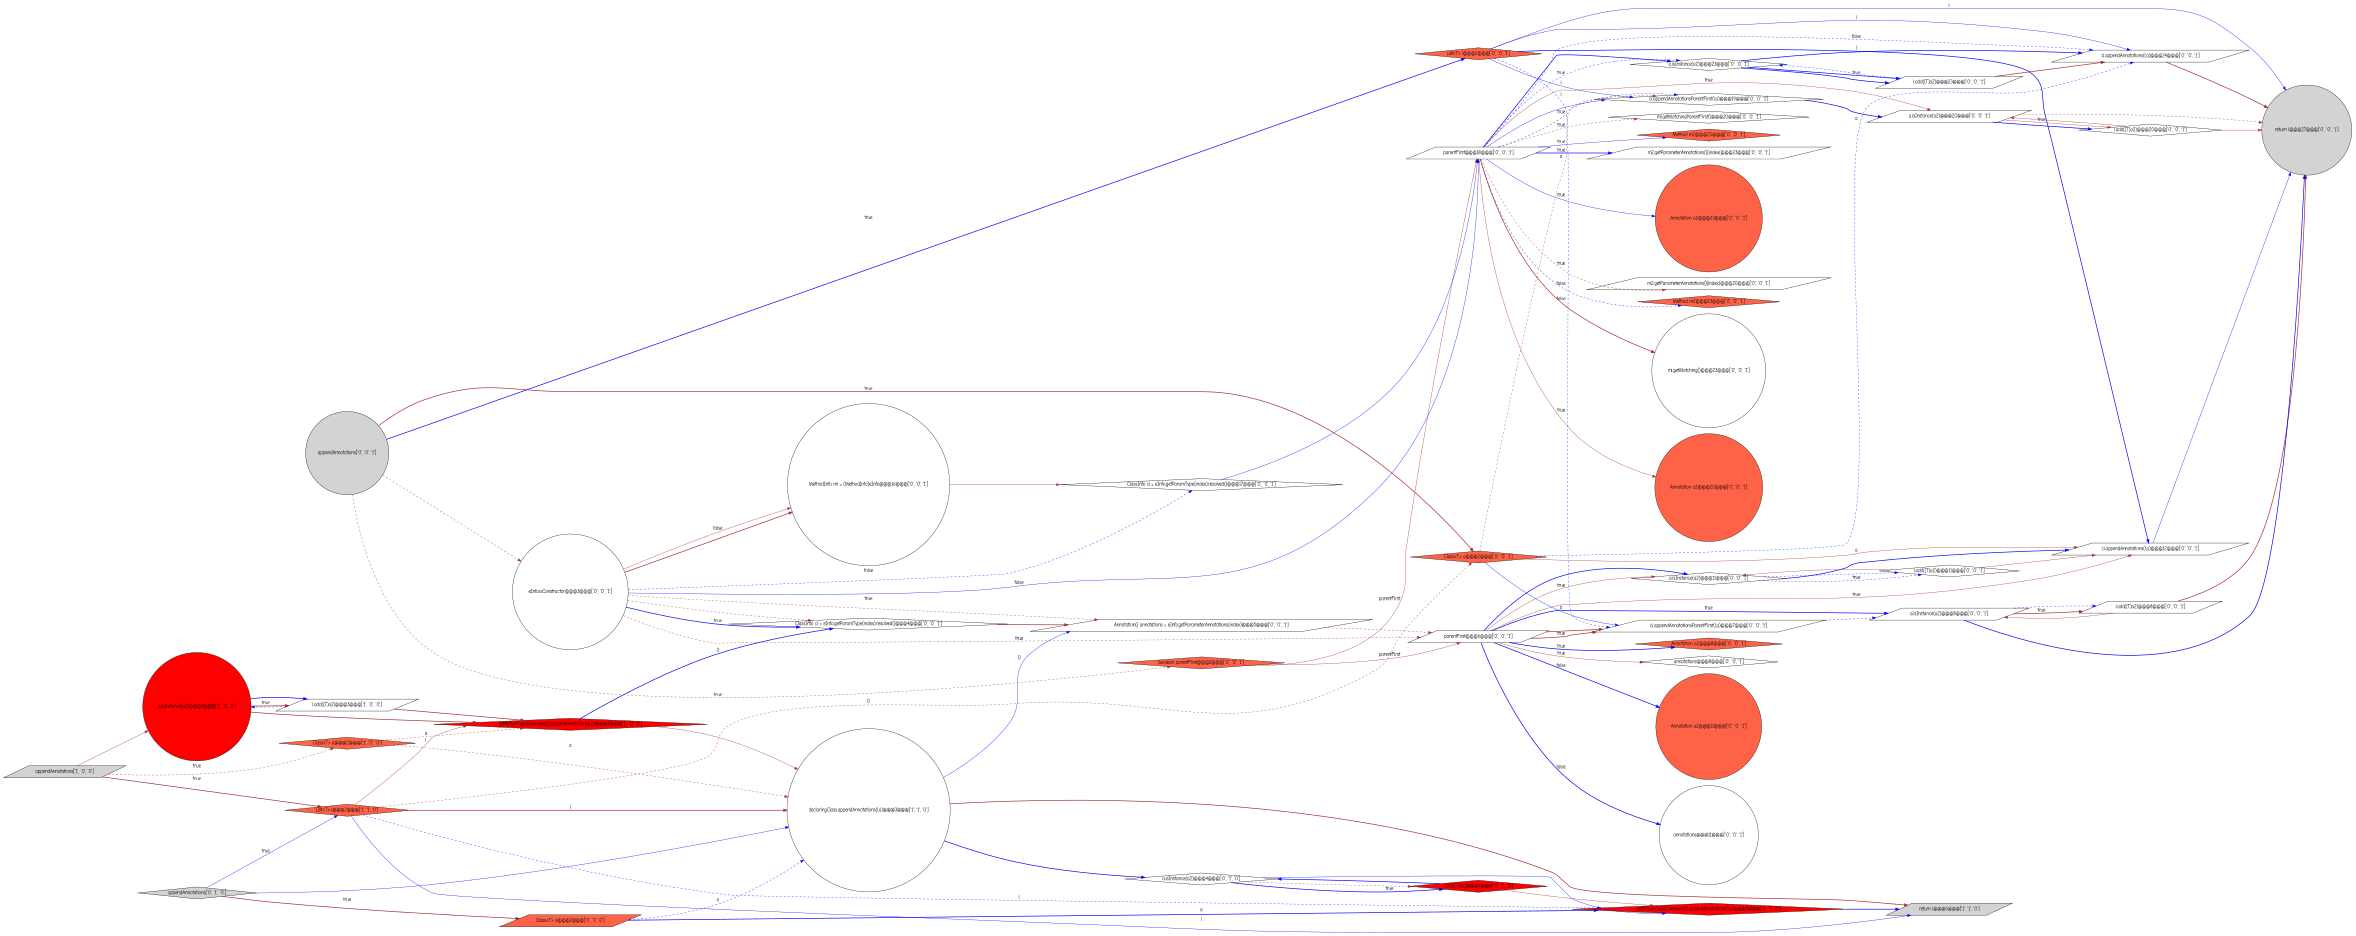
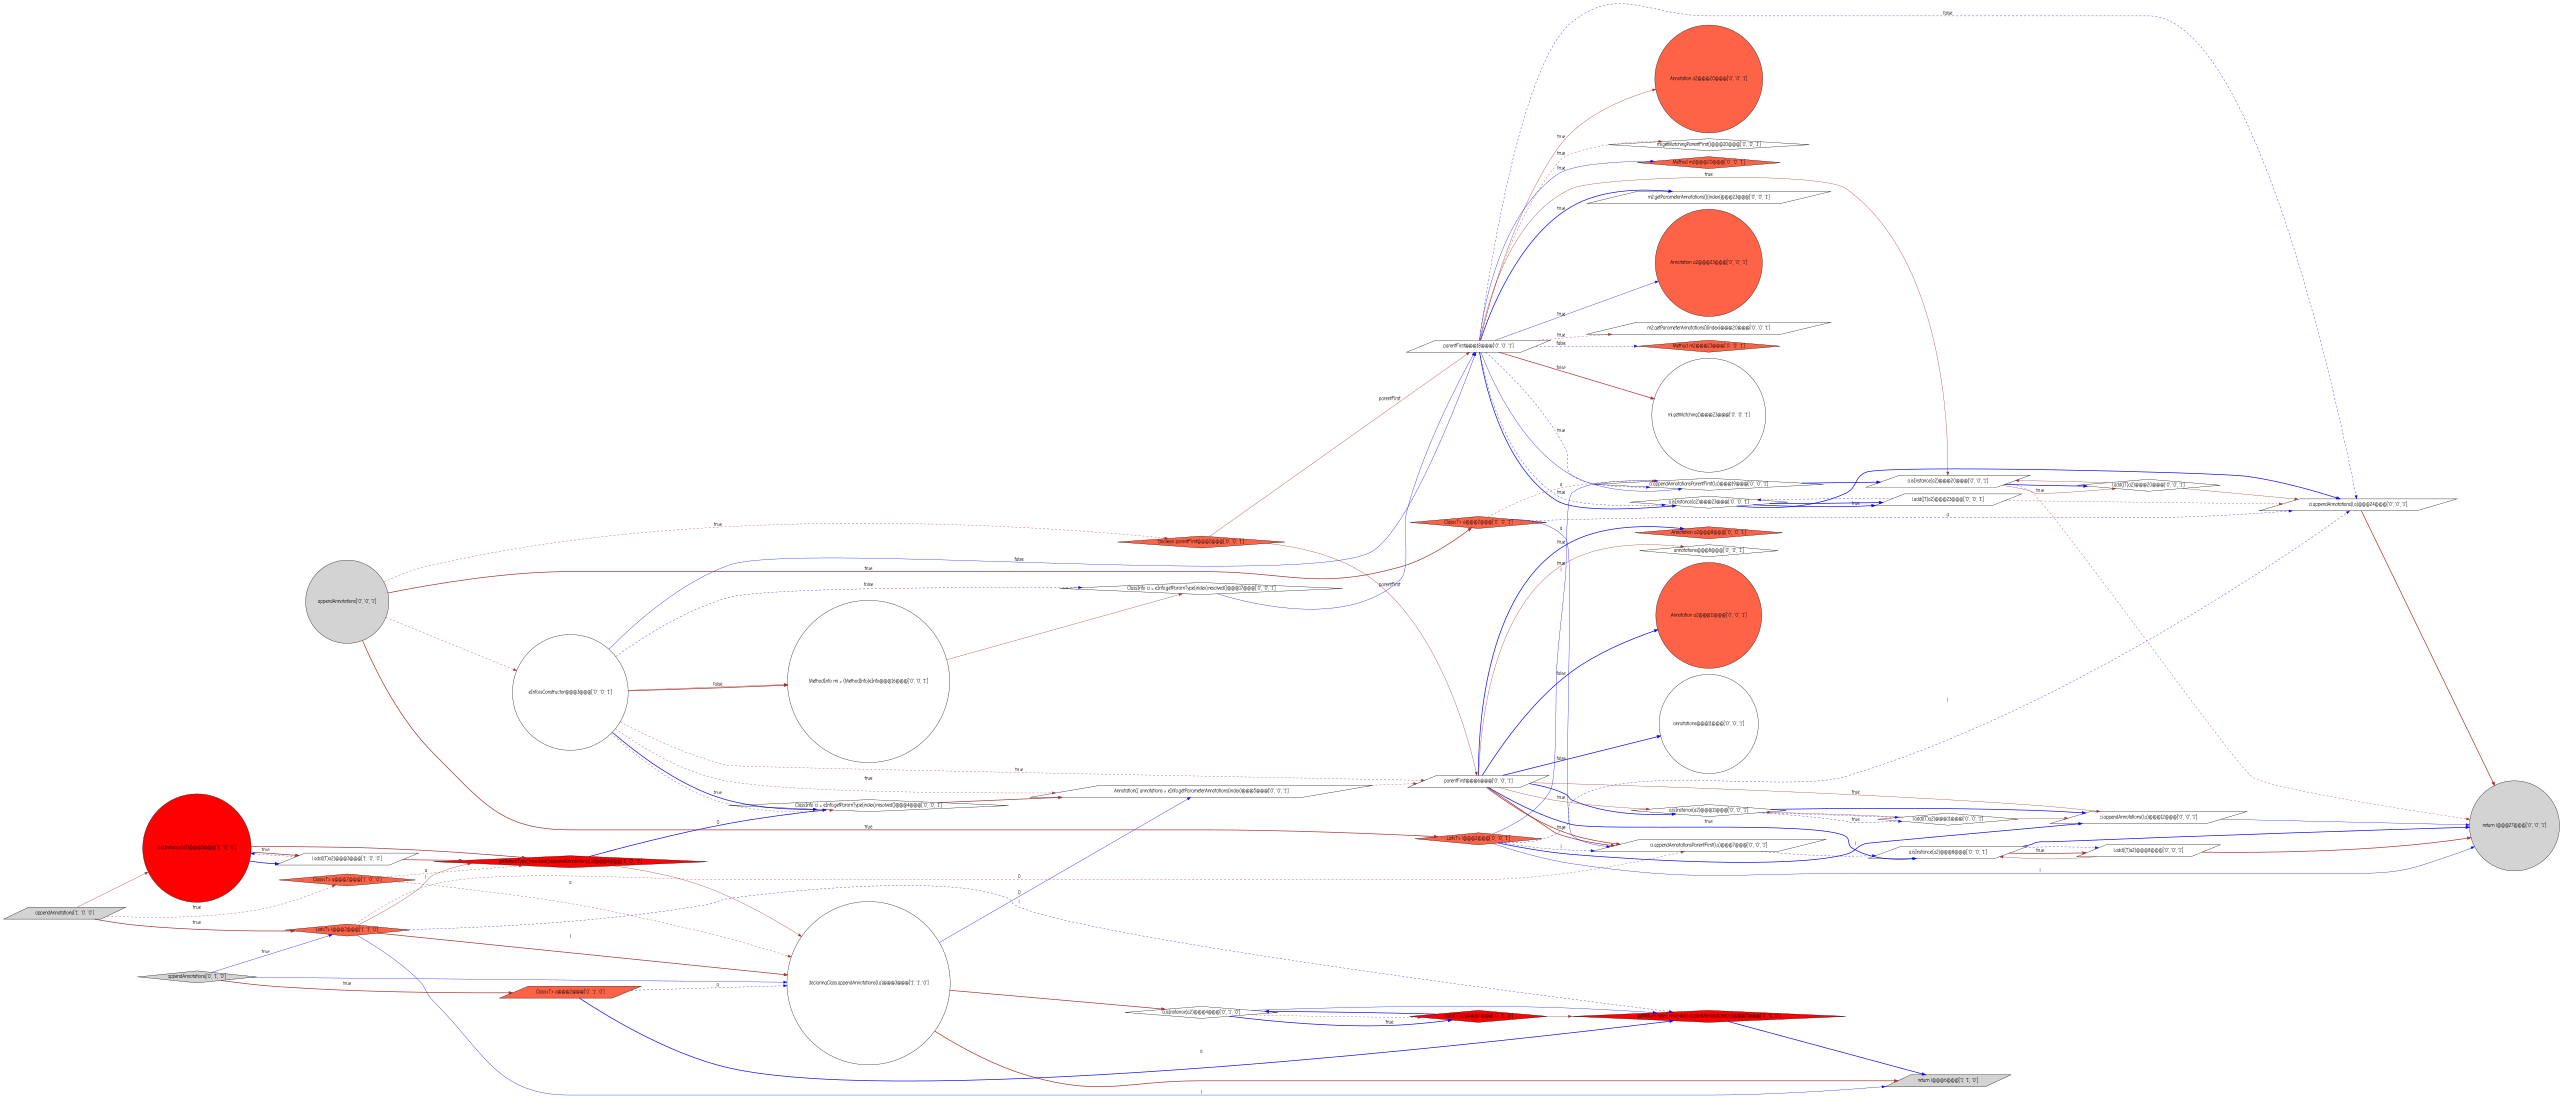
(1808, 22) -> (1939, 743)
(2048, 69) -> (2142, 502)
(2240, 130) -> (2239, 494)
(924, 249) -> (854, 830)
(1799, 558) -> none
(940, 705) -> (1014, 880)
(1041, 867) -> (1056, 1000)
